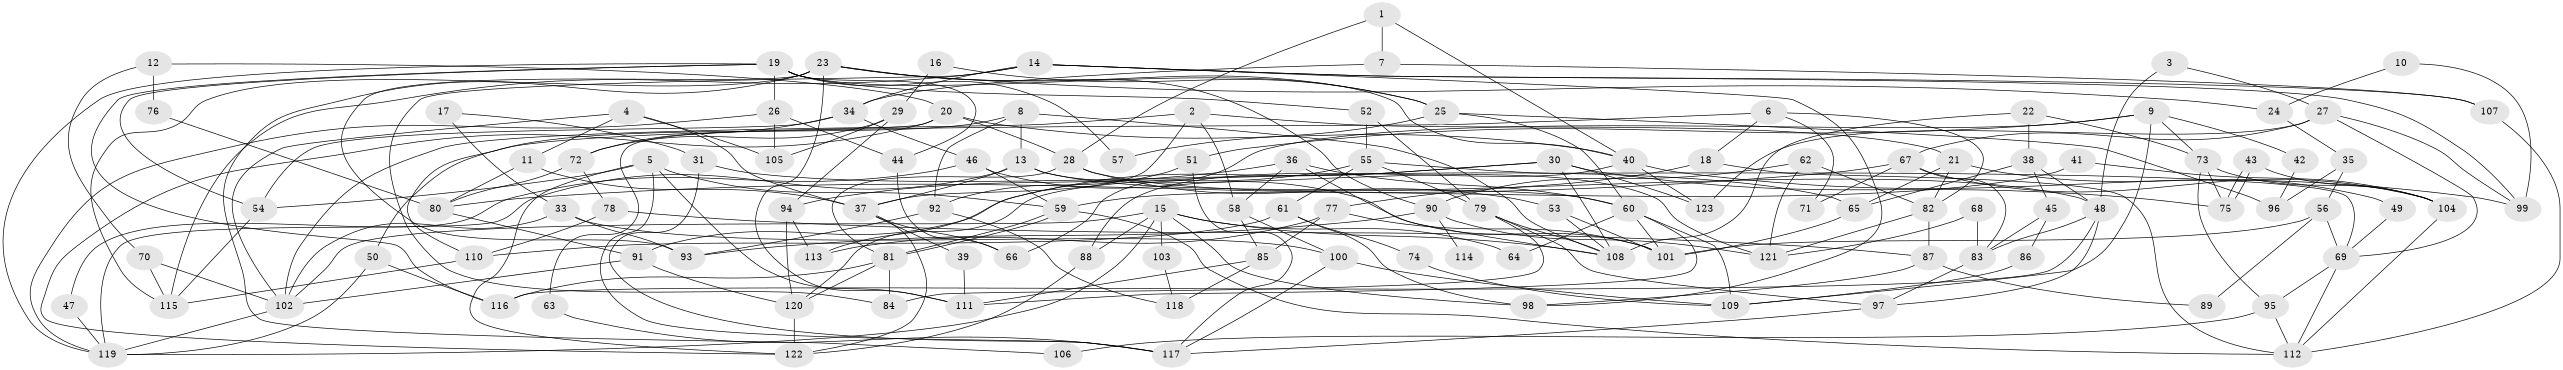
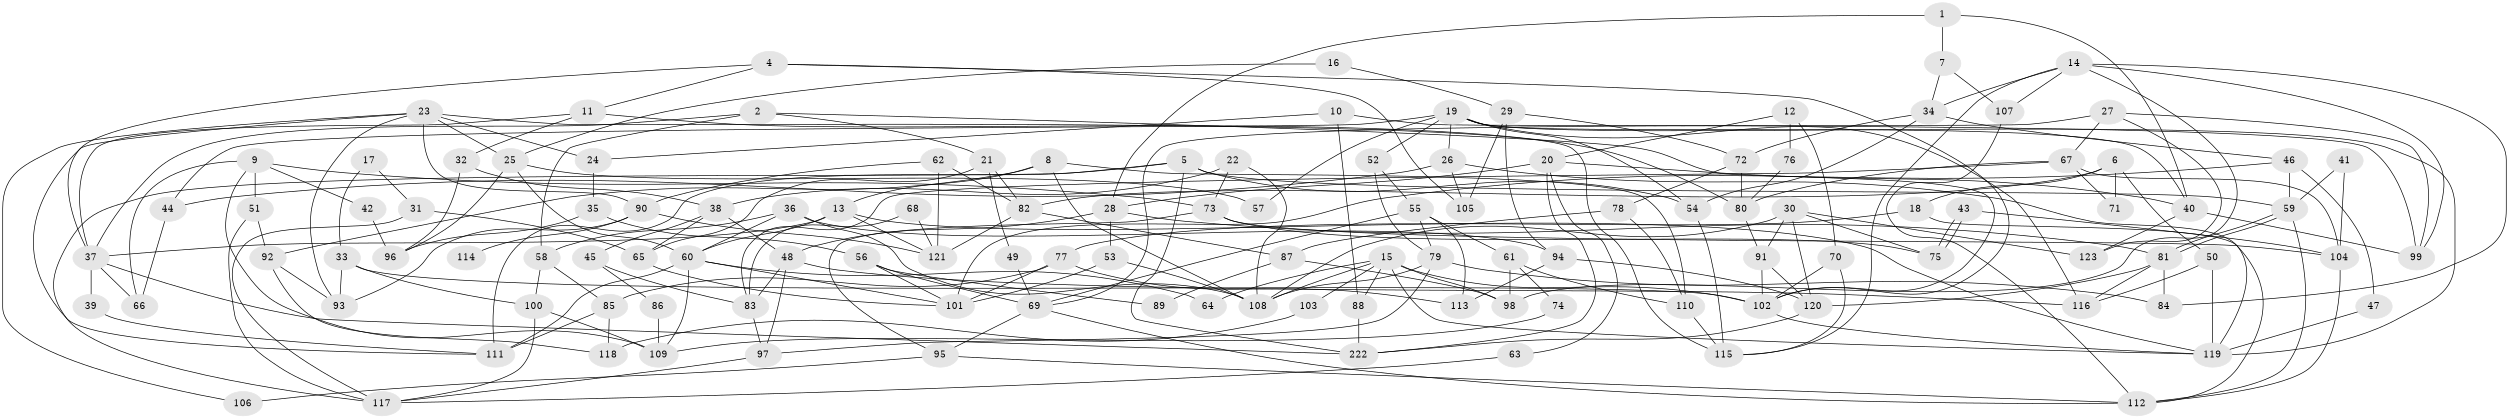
(2170, 63) -> none
none -> (462, 161)
(1340, 174) -> (1348, 213)
(794, 355) -> (1359, 355)
